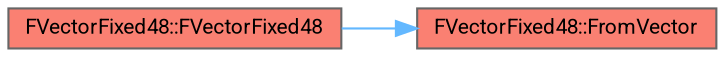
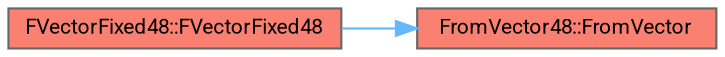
(567, 28) -> (567, 28)
